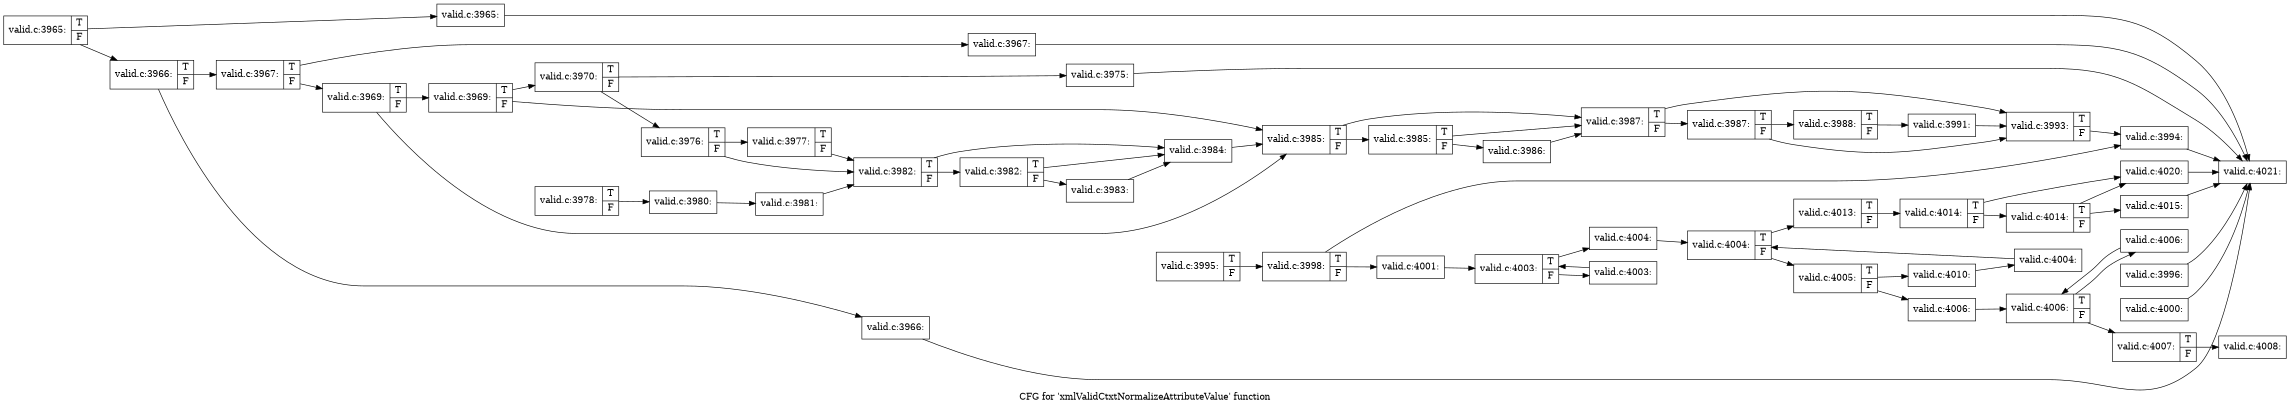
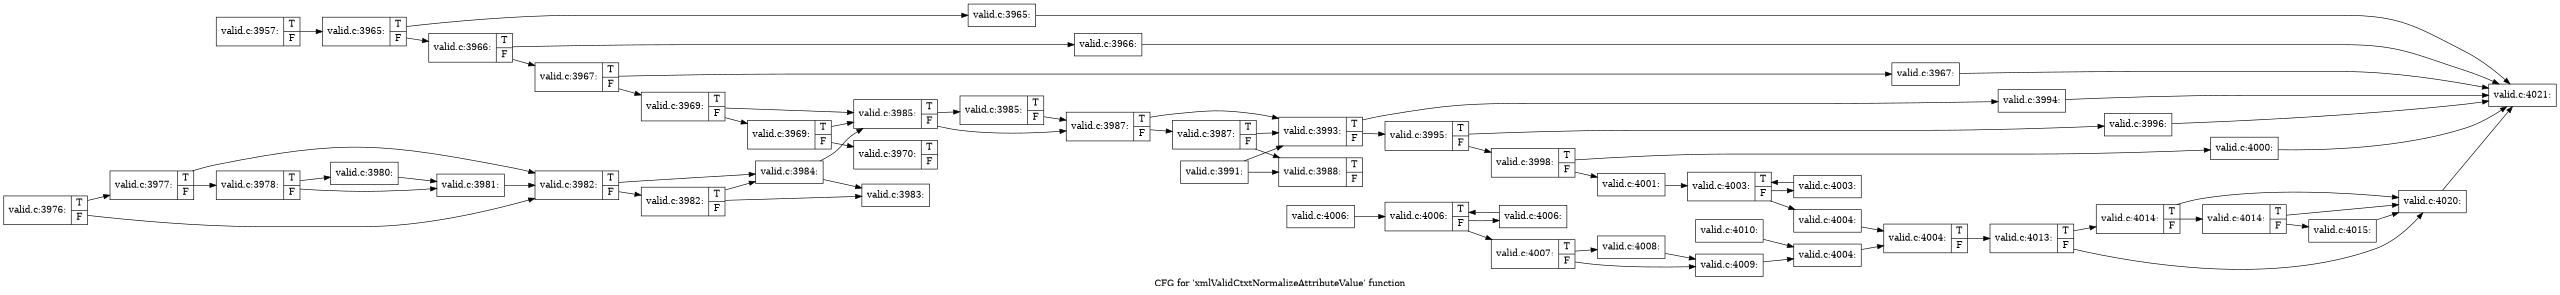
none -> (258, 32)
(1100, 75) -> none
(621, 104) -> none
(1890, 125) -> (1260, 172)
none -> (1783, 130)
none -> (1371, 134)
(1517, 152) -> none
(1146, 172) -> (839, 183)
(1713, 181) -> (1890, 154)
none -> (202, 185)
(2200, 190) -> (2385, 217)
none -> (365, 191)
none -> (1729, 265)
none -> (2252, 269)
(1836, 278) -> none
